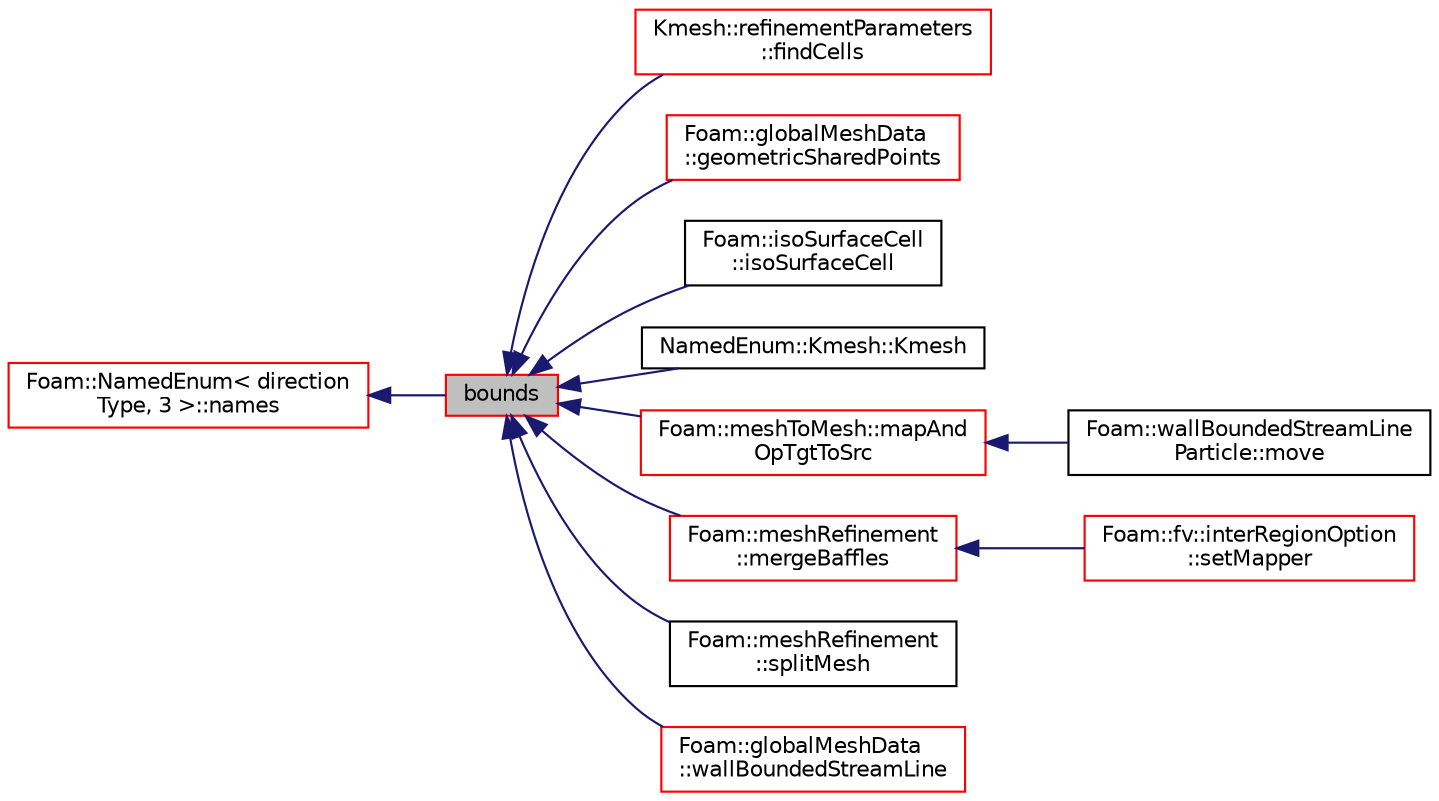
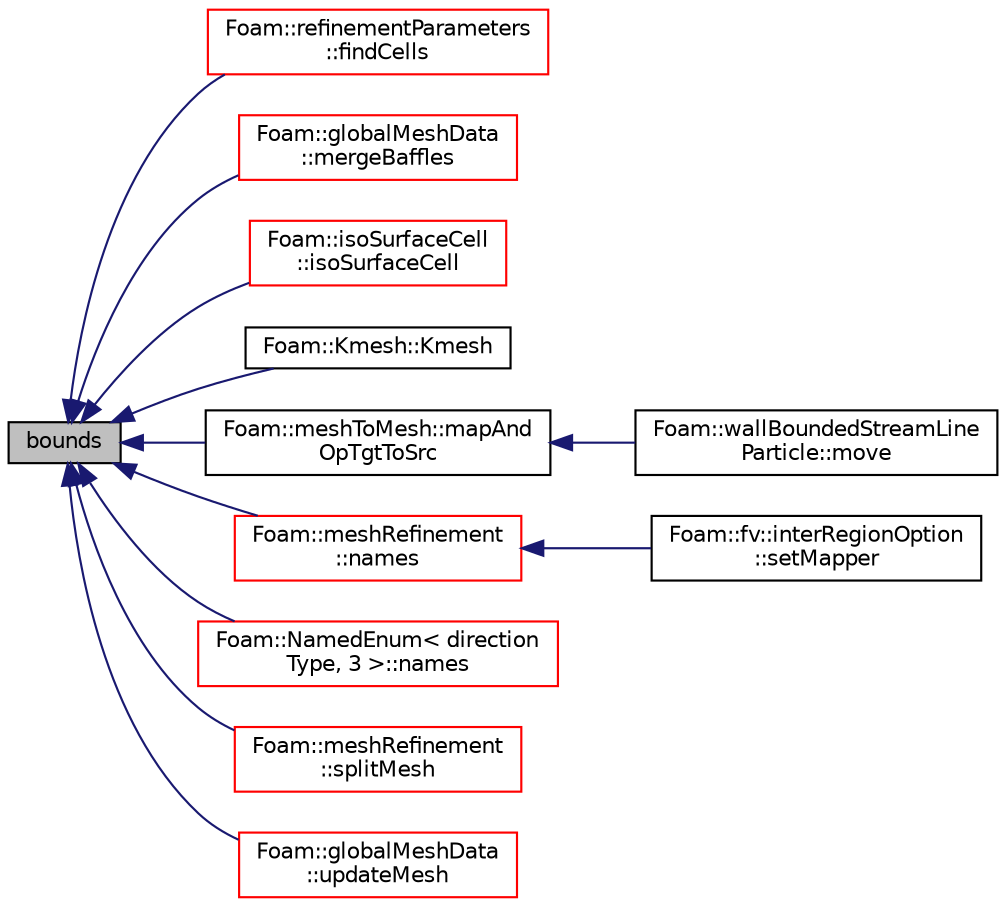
(813, 42) -> (378, 42)
(813, 148) -> (378, 148)
(813, 253) -> (378, 253)
(813, 348) -> (378, 348)
(418, 395) -> (152, 563)
(502, 395) -> (65, 443)
(813, 443) -> (378, 443)
(813, 548) -> (378, 548)
(1249, 548) -> (816, 548)
(813, 654) -> (378, 759)
(813, 759) -> (378, 865)
